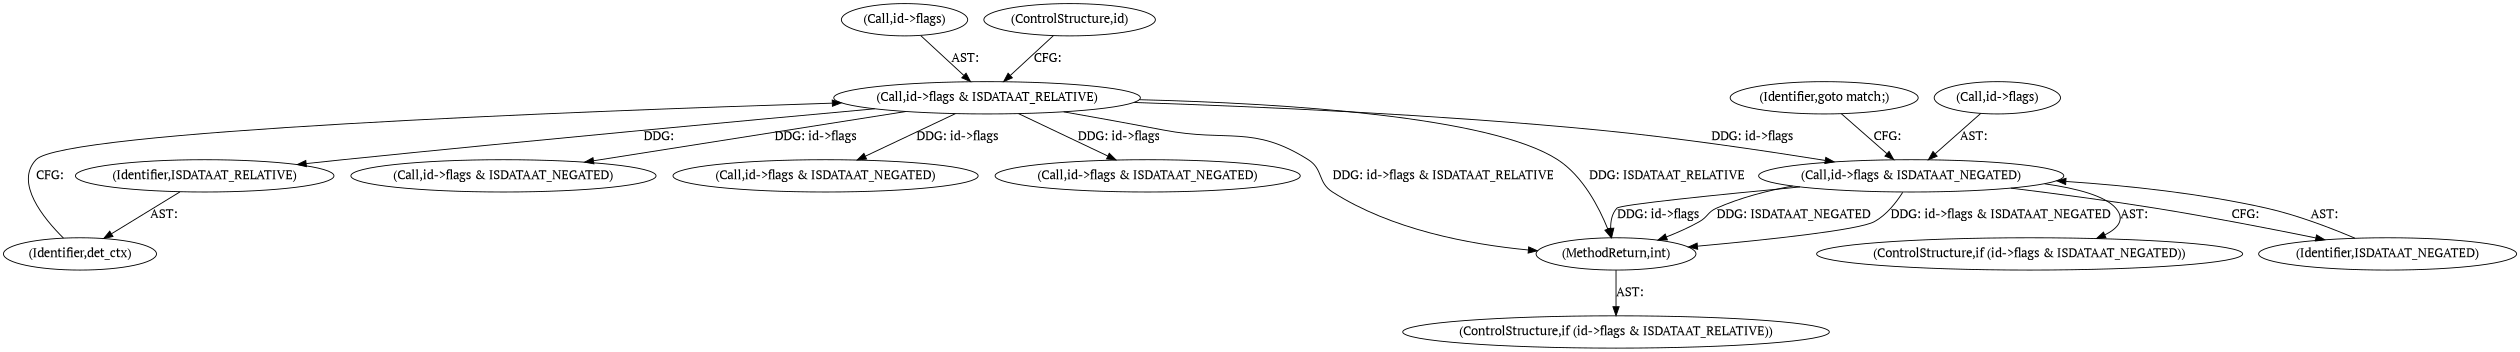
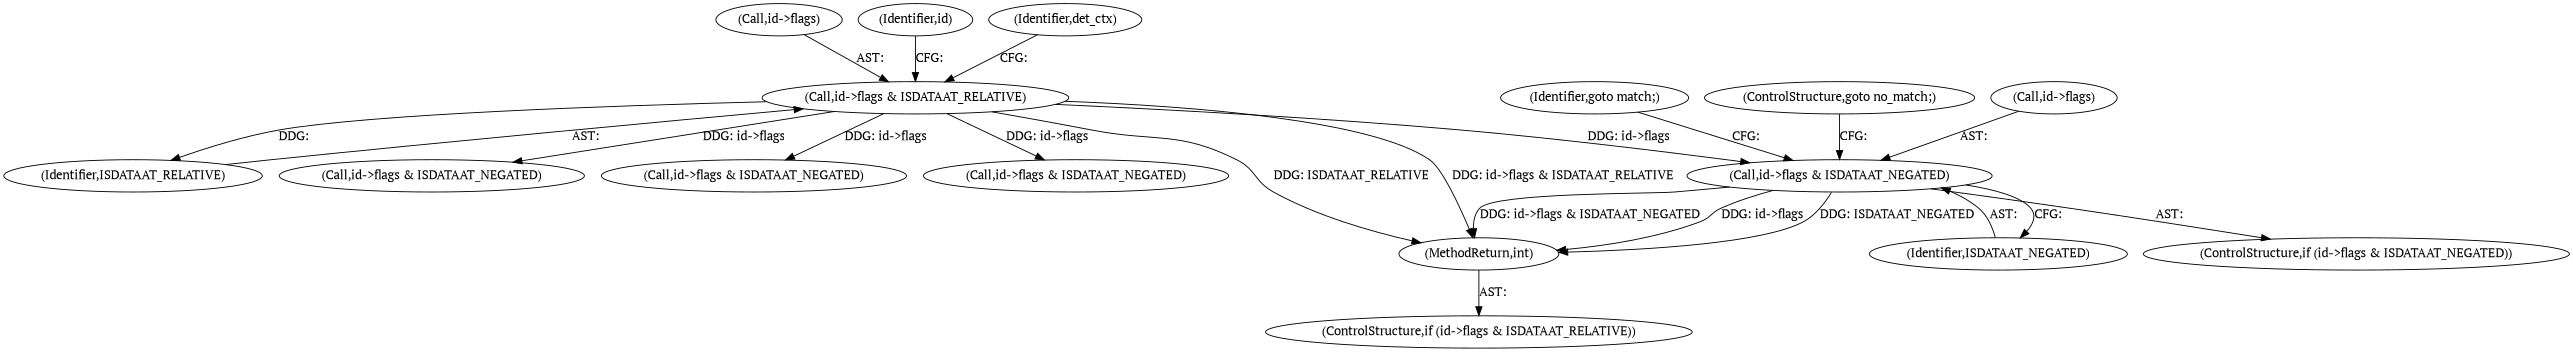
(1070, 20) -> (915, 20)
none -> (1840, 98)
(146, 213) -> (510, 136)
